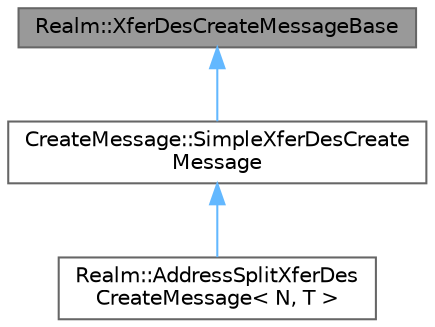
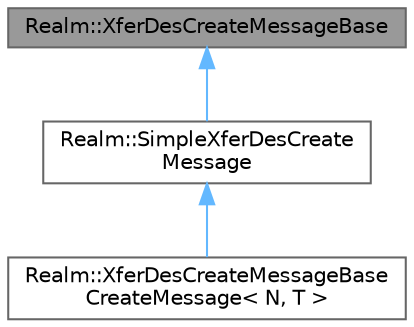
(217, 152) -> (207, 152)
(217, 288) -> (207, 288)
